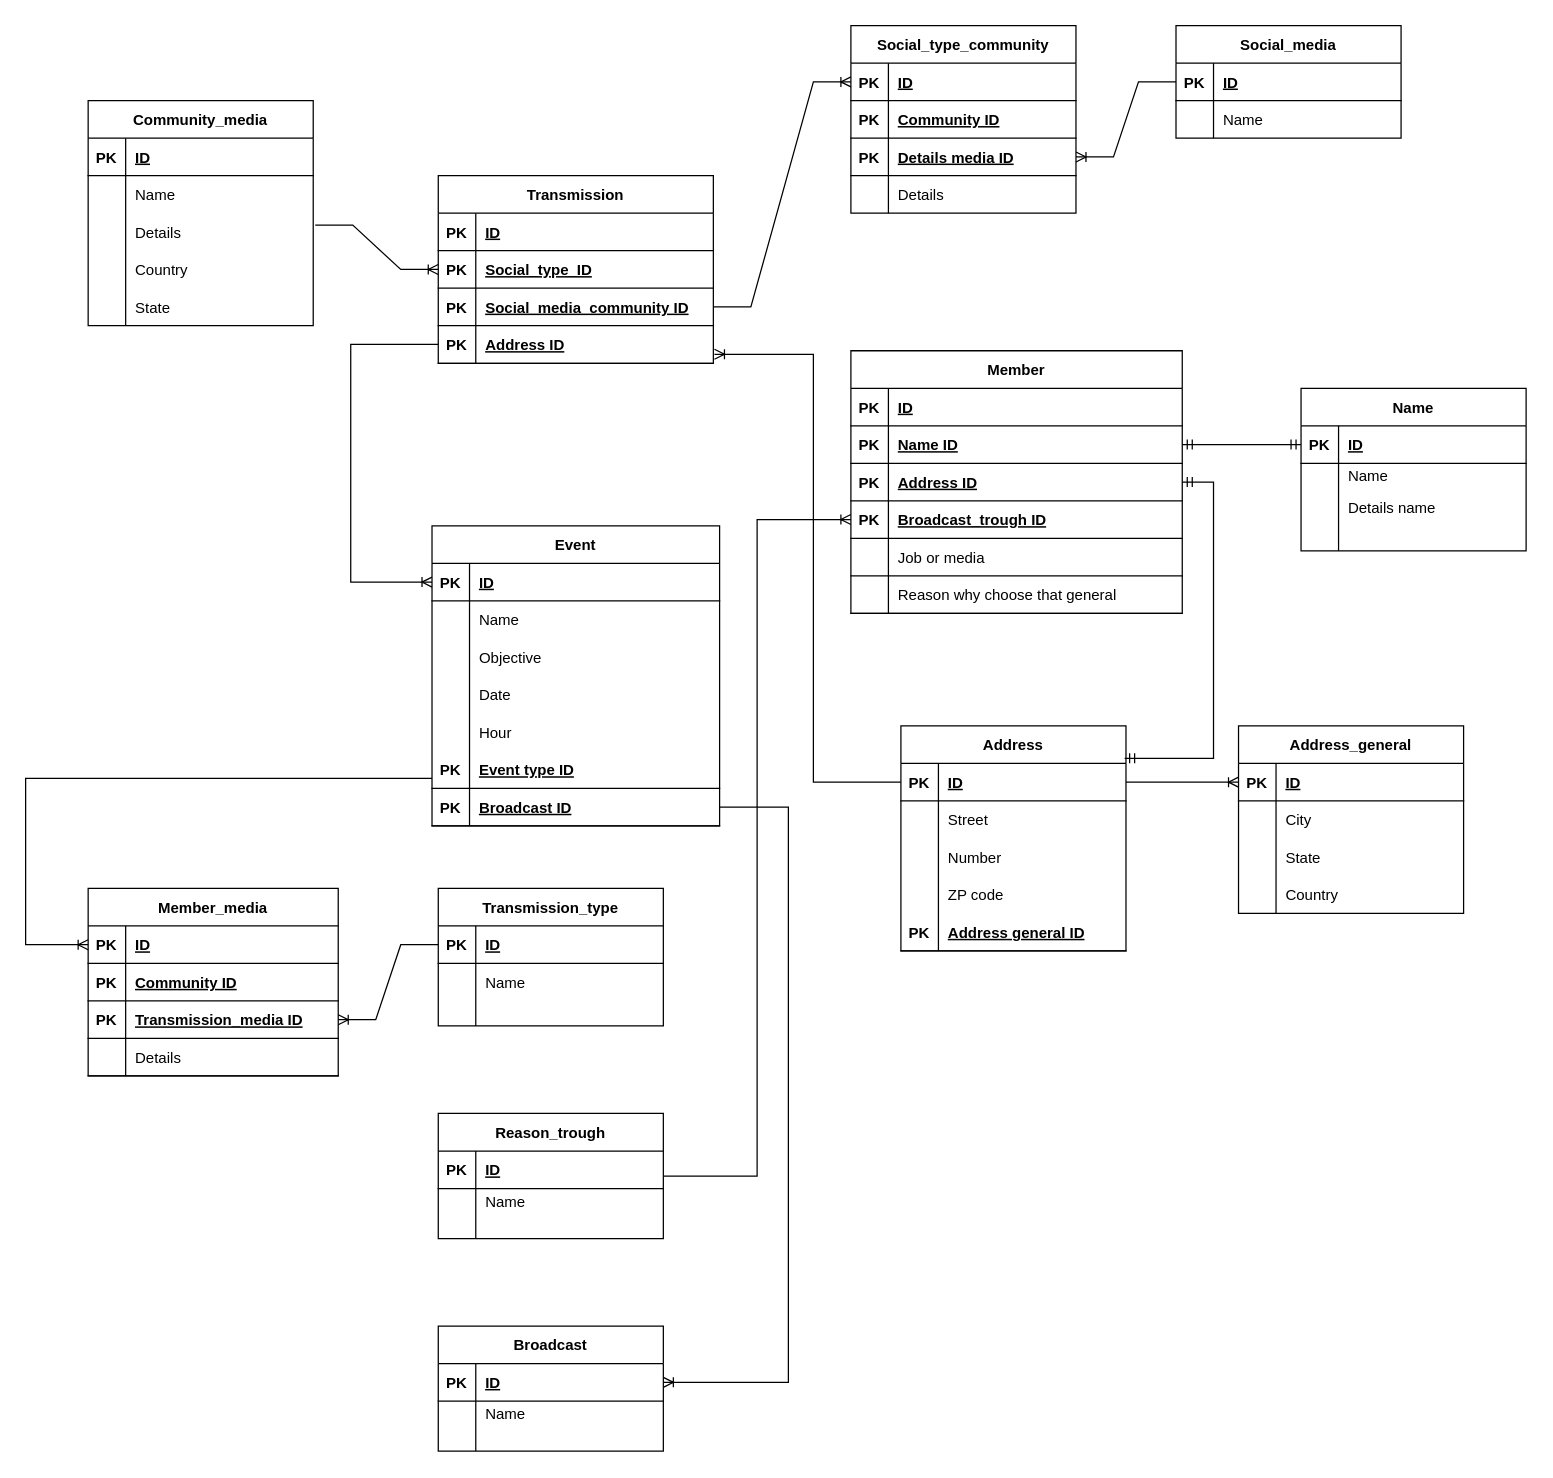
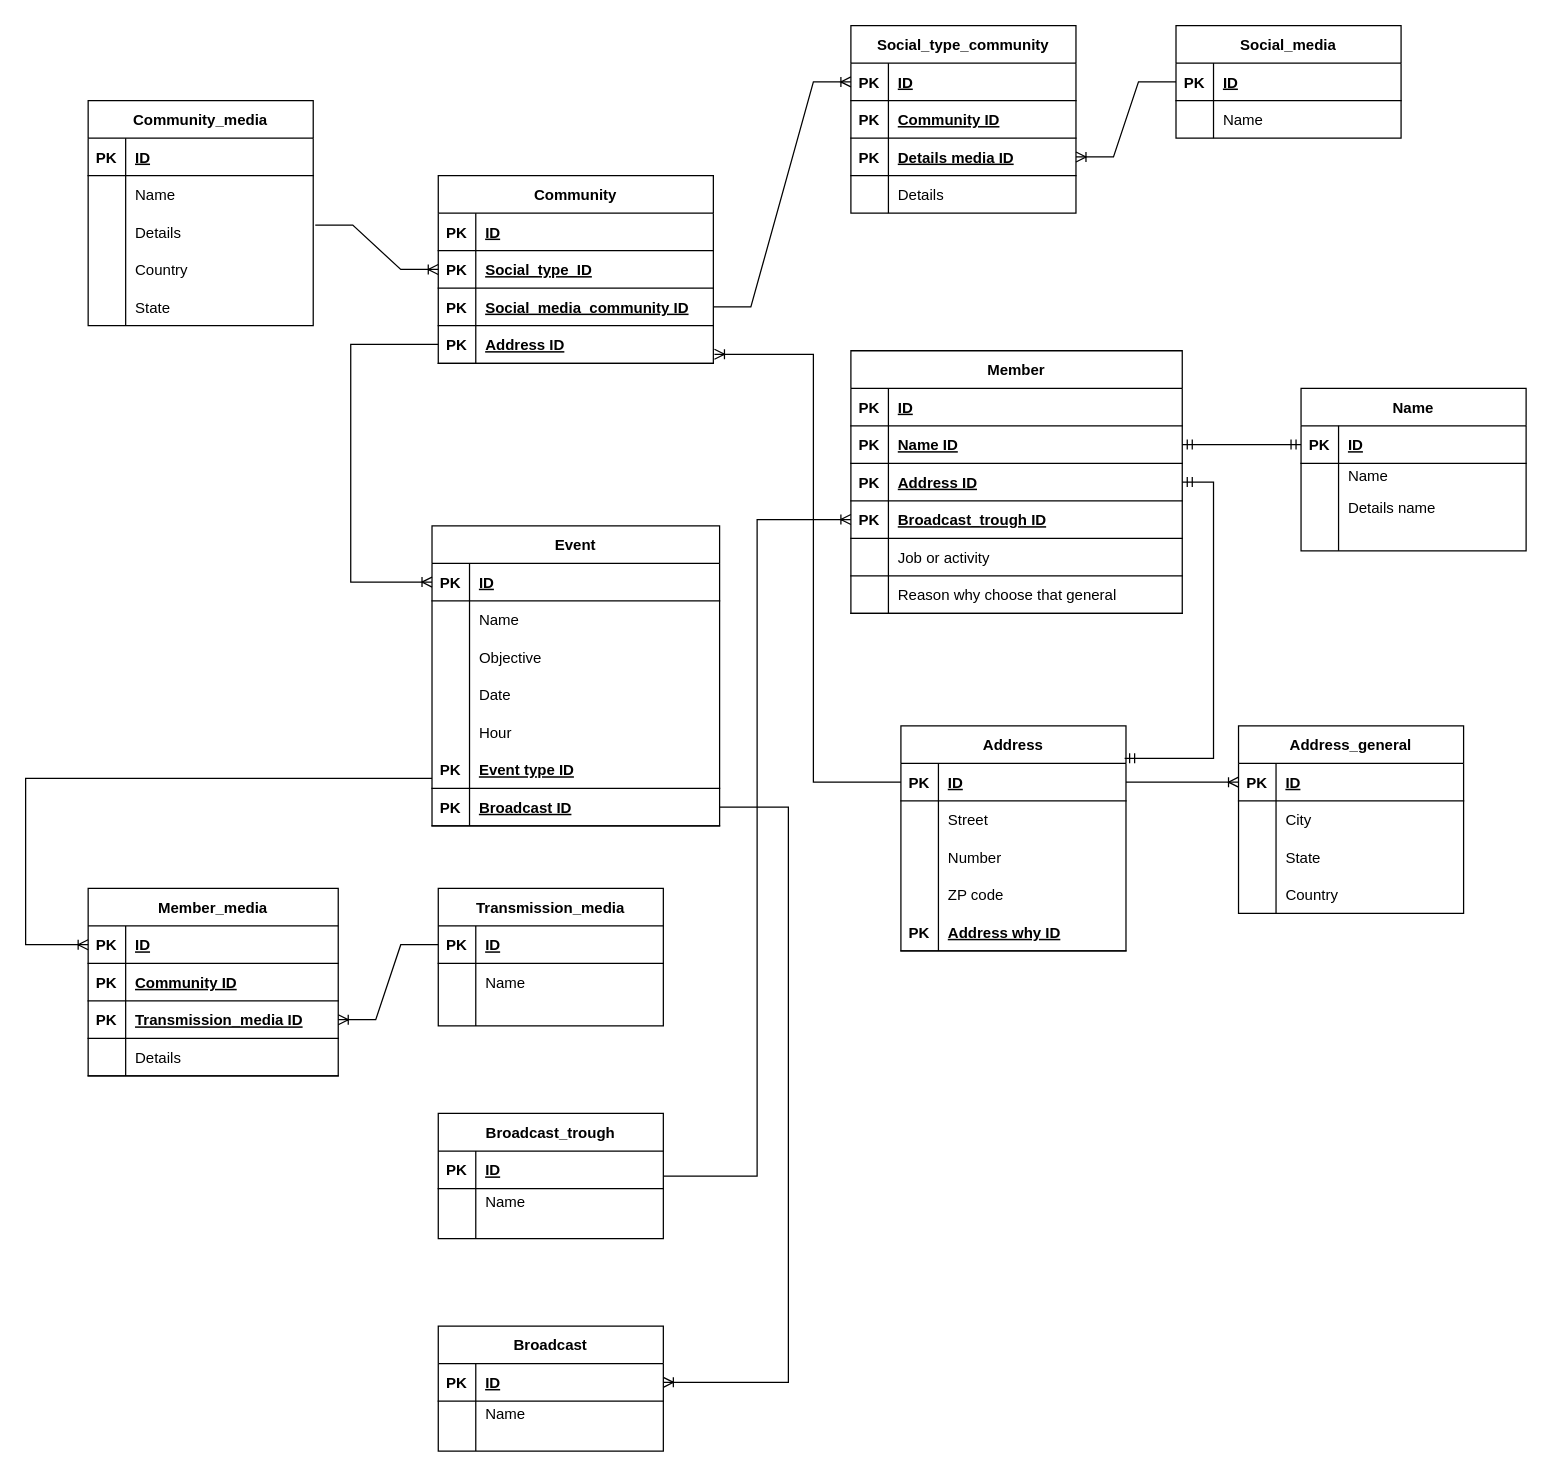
(575, 195) -> (575, 195)
(942, 558) -> (953, 558)
(550, 908) -> (550, 908)
(1017, 933) -> (1002, 933)
(550, 1133) -> (550, 1133)
